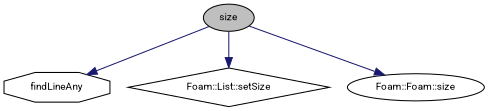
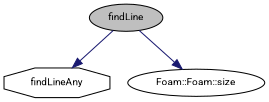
(229, 18) -> (126, 18)
(229, 87) -> none
